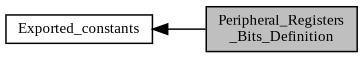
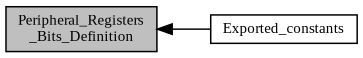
(187, 29) -> (191, 29)
